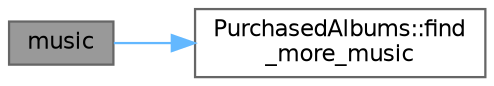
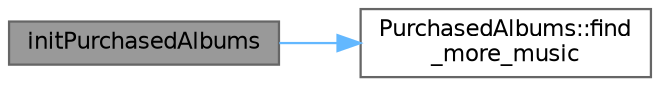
(61, 43) -> (144, 43)
